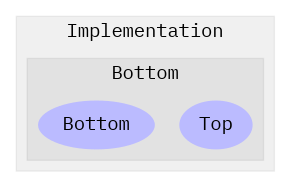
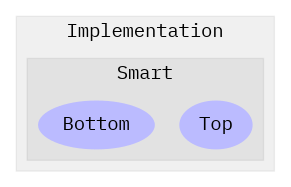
(145, 74) -> (145, 74)
